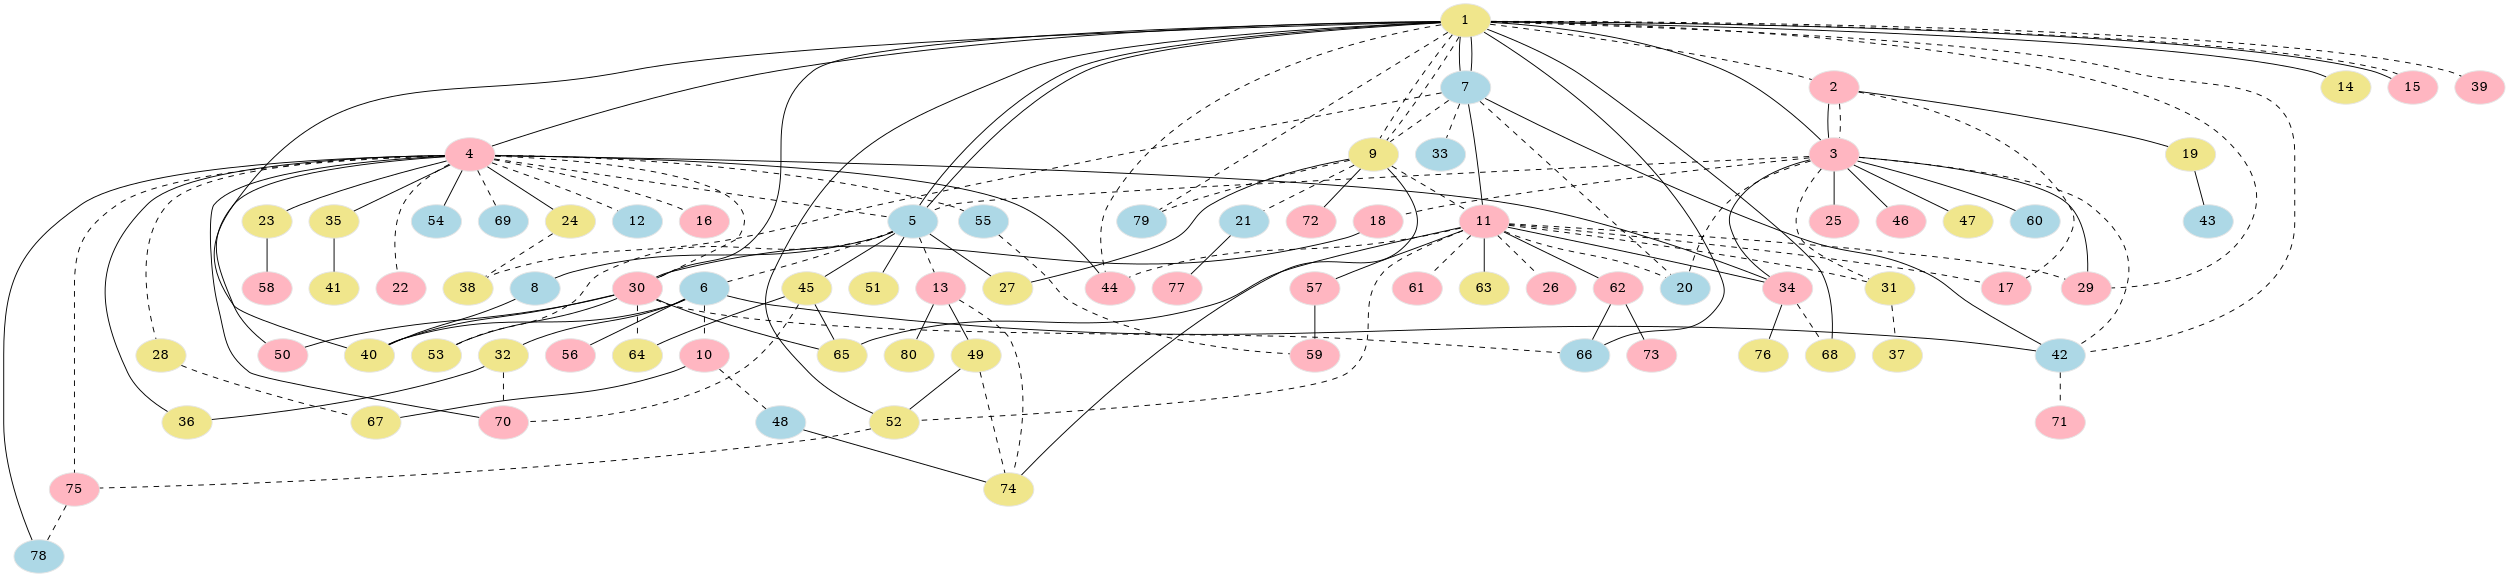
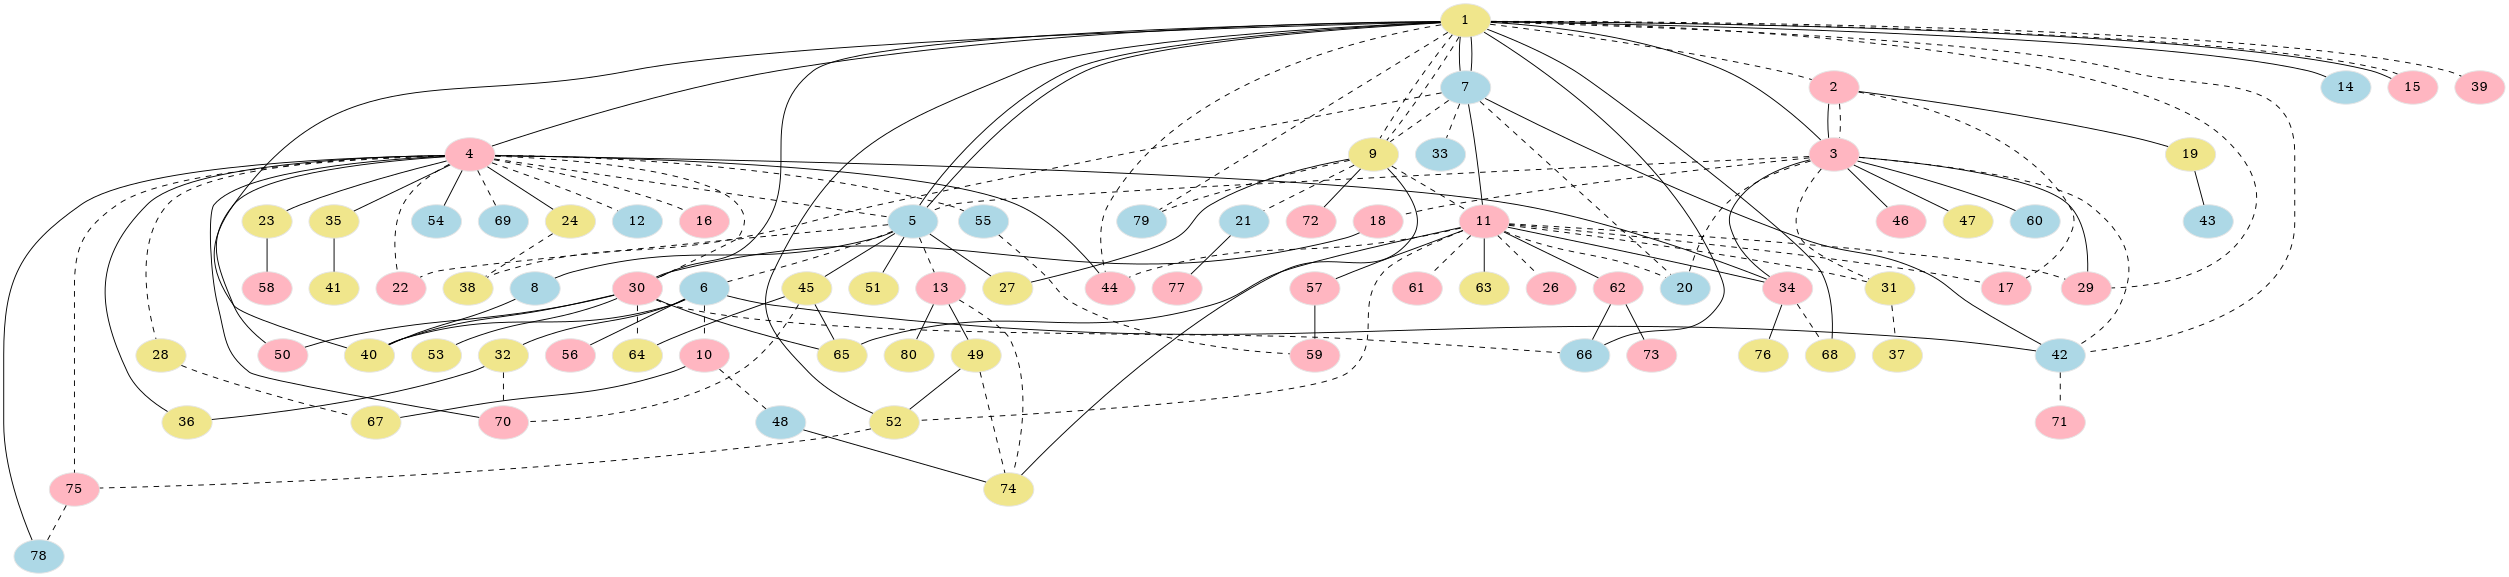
(2346, 87) -> (2346, 87)
(1834, 221) -> none
(609, 270) -> (653, 247)
